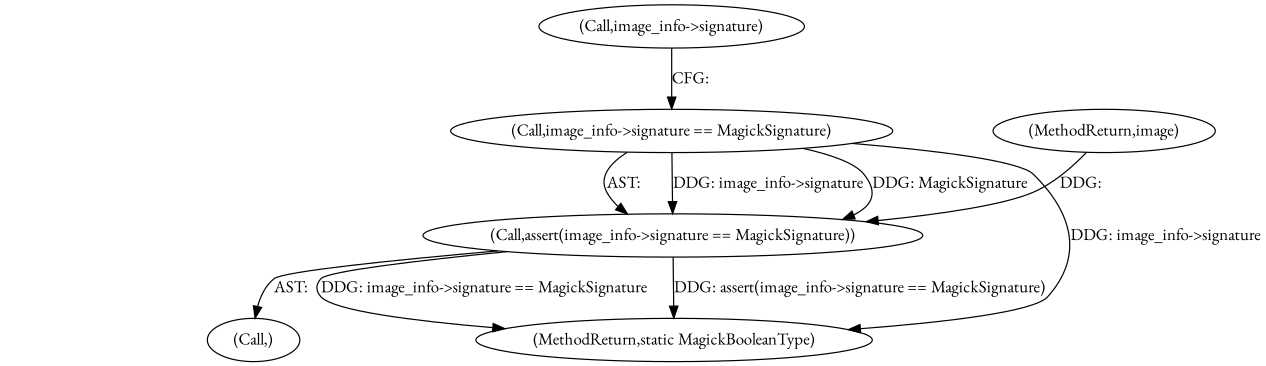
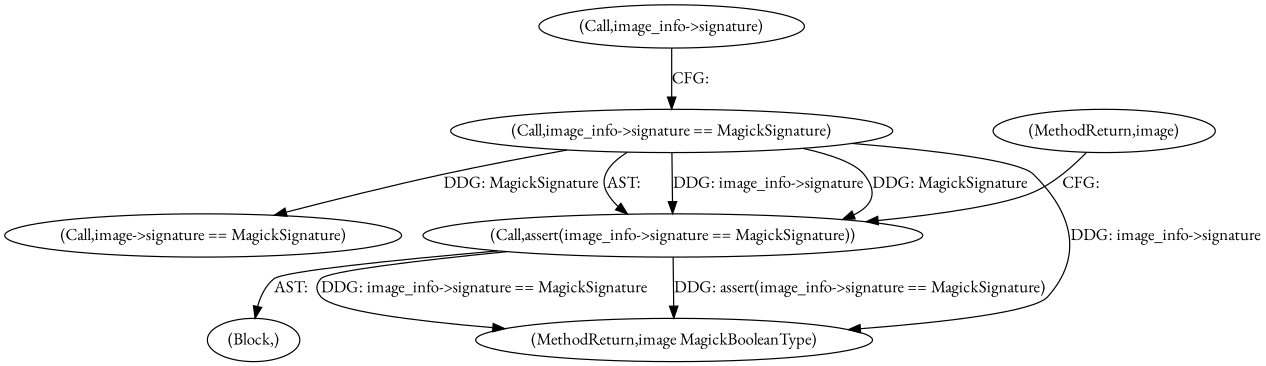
(1083, 183) -> (1083, 183)
none -> (203, 235)
(254, 340) -> (254, 340)
(674, 340) -> (674, 340)
